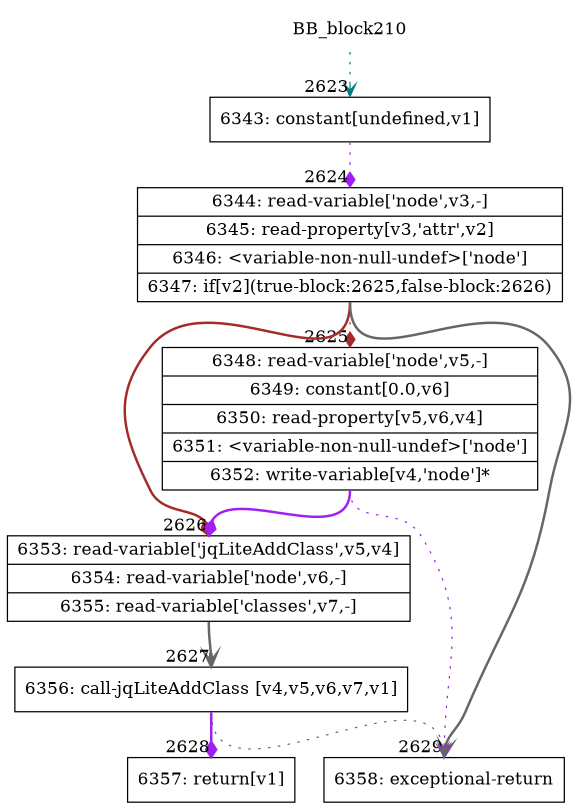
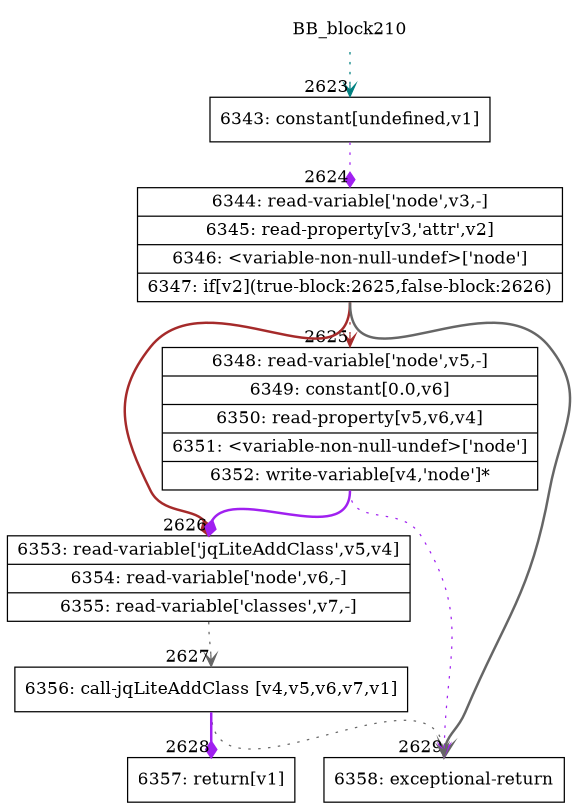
(350, 317) -> (350, 318)
(209, 638) -> (209, 638)
